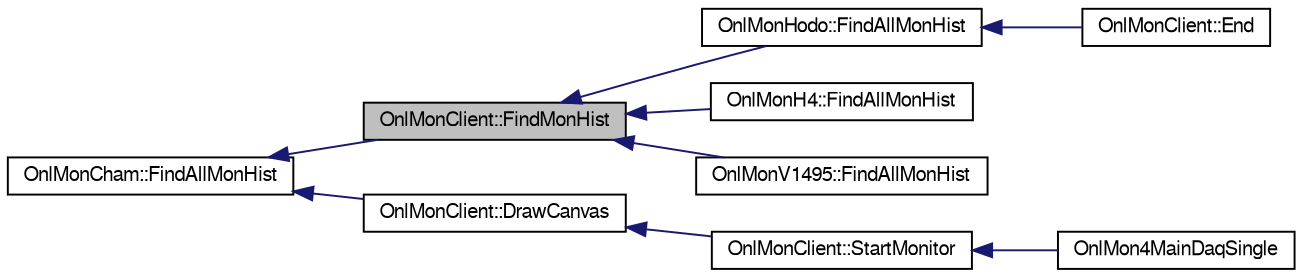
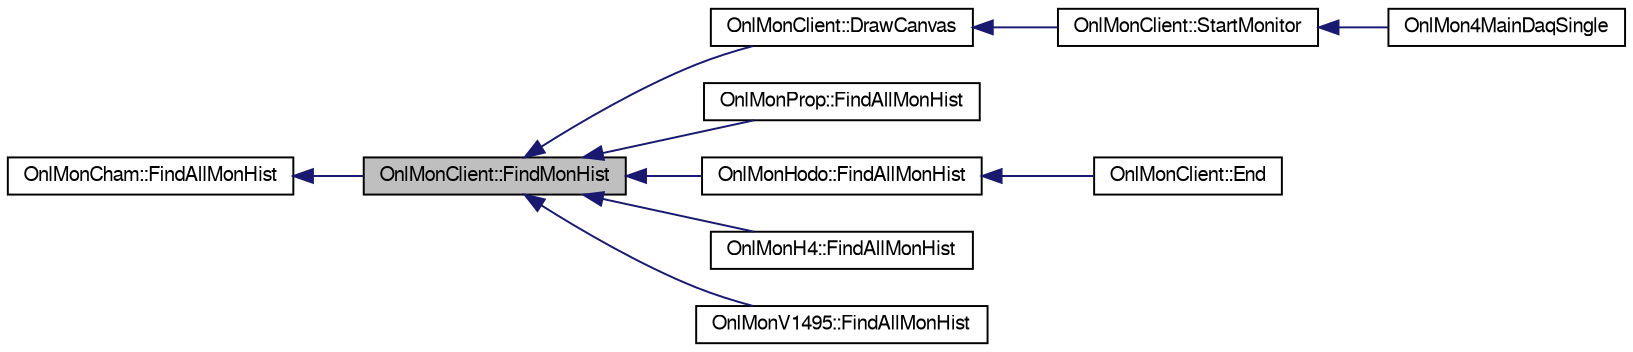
none -> (842, 102)
(338, 196) -> (643, 89)
